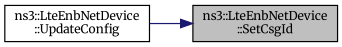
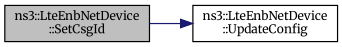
(165, 24) -> (165, 24)
